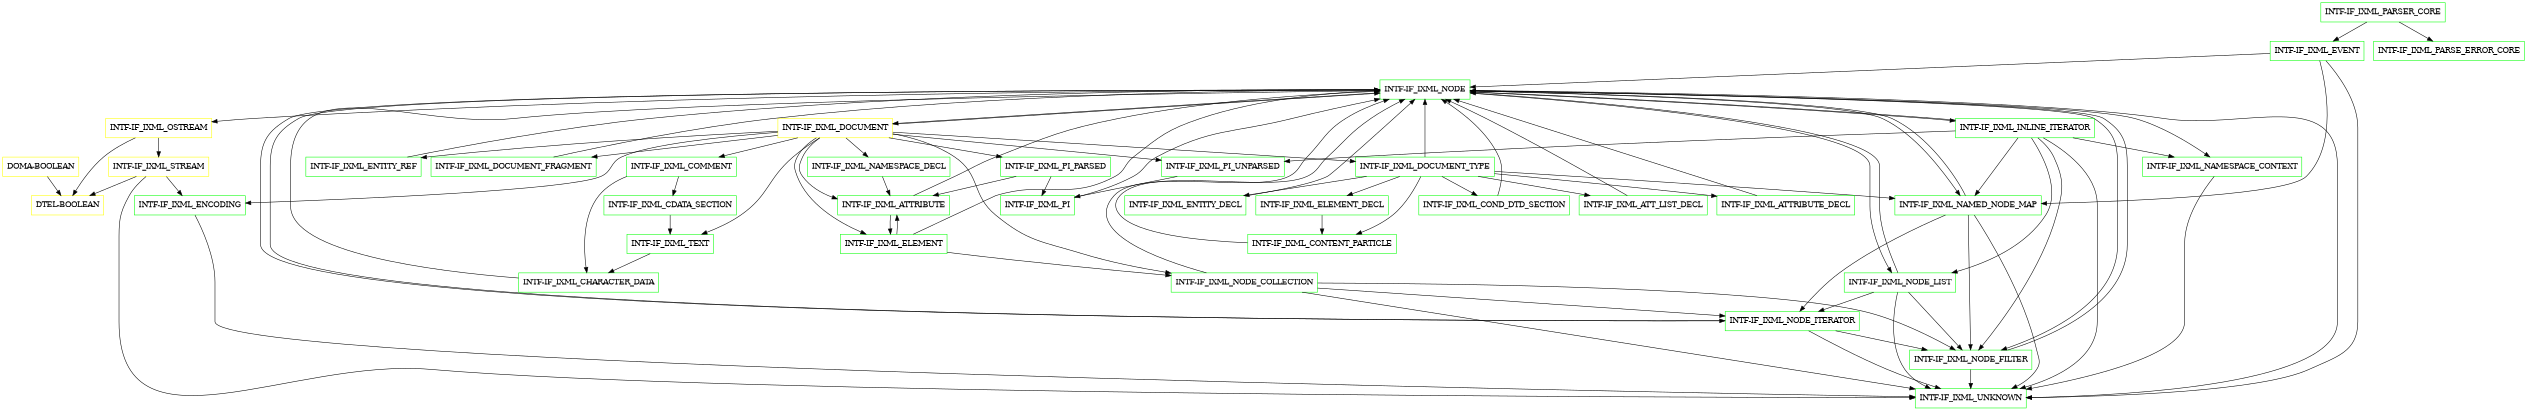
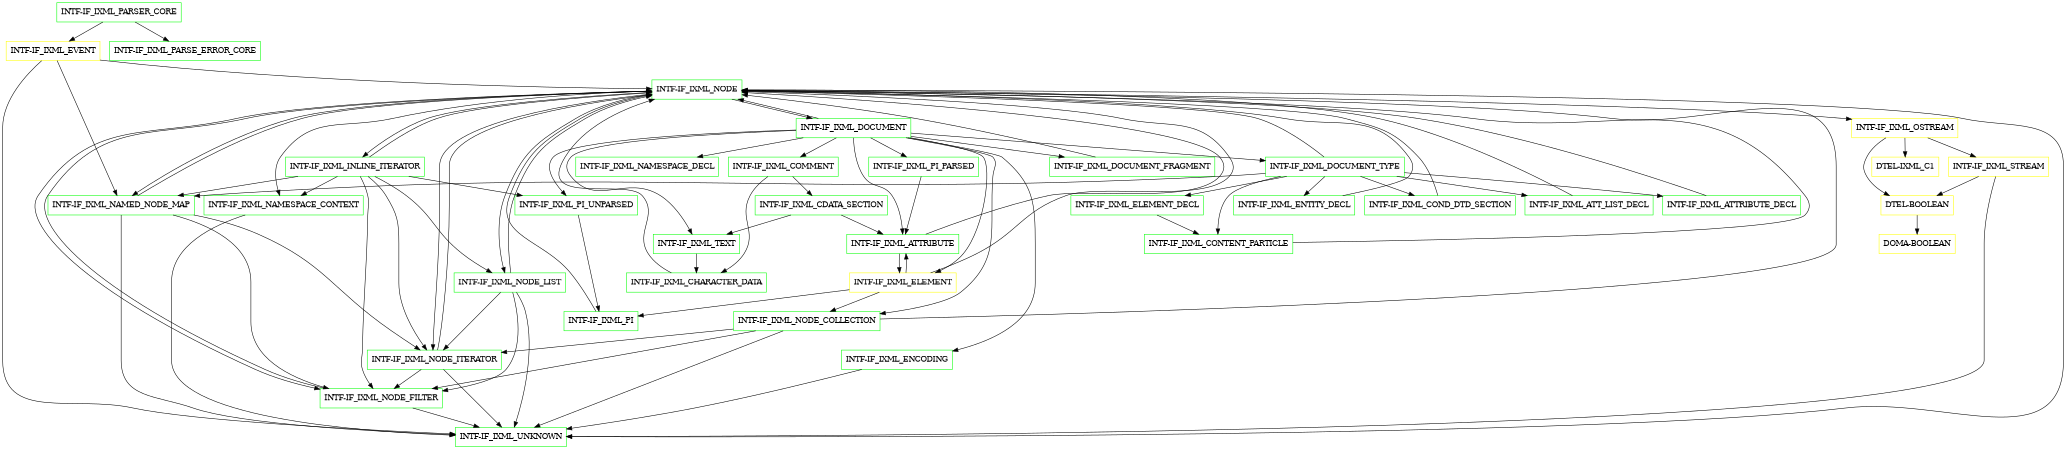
(2317, 51) -> (53, 51)
(835, 128) -> (853, 128)
(363, 167) -> none
none -> (1905, 167)
(53, 184) -> (1917, 222)
(173, 184) -> none
(885, 184) -> (860, 224)
(1048, 184) -> (746, 303)
(894, 244) -> (903, 283)
(2097, 270) -> (399, 259)
